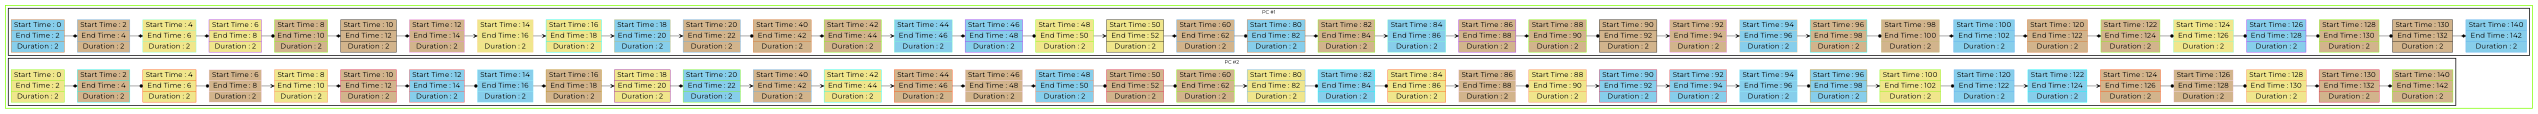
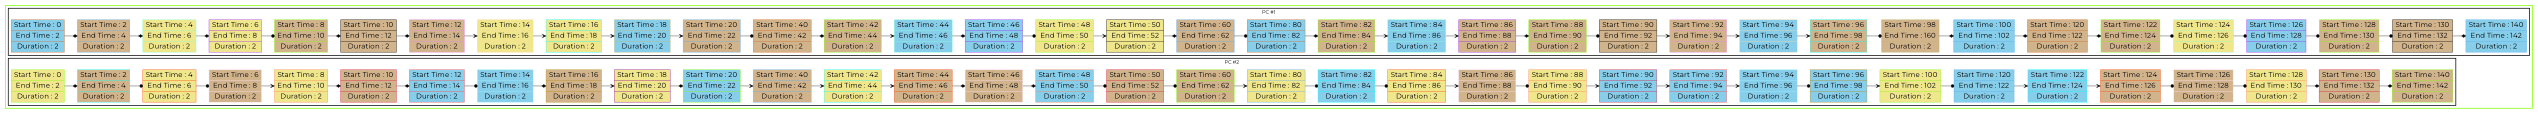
(1910, 36) -> (1910, 36)
